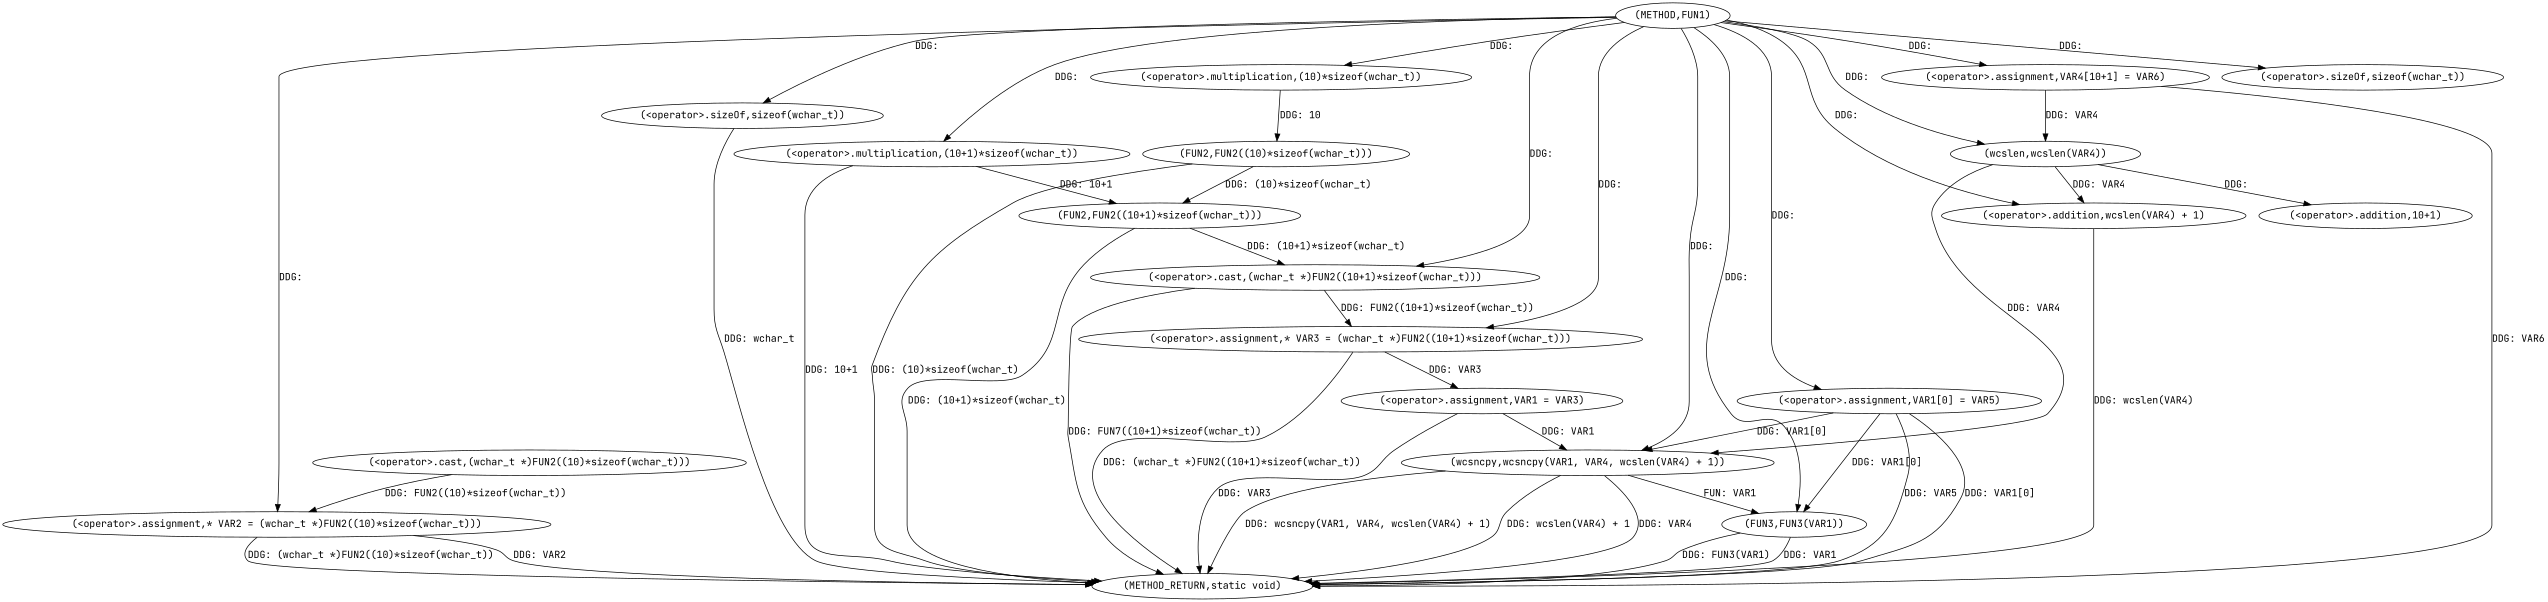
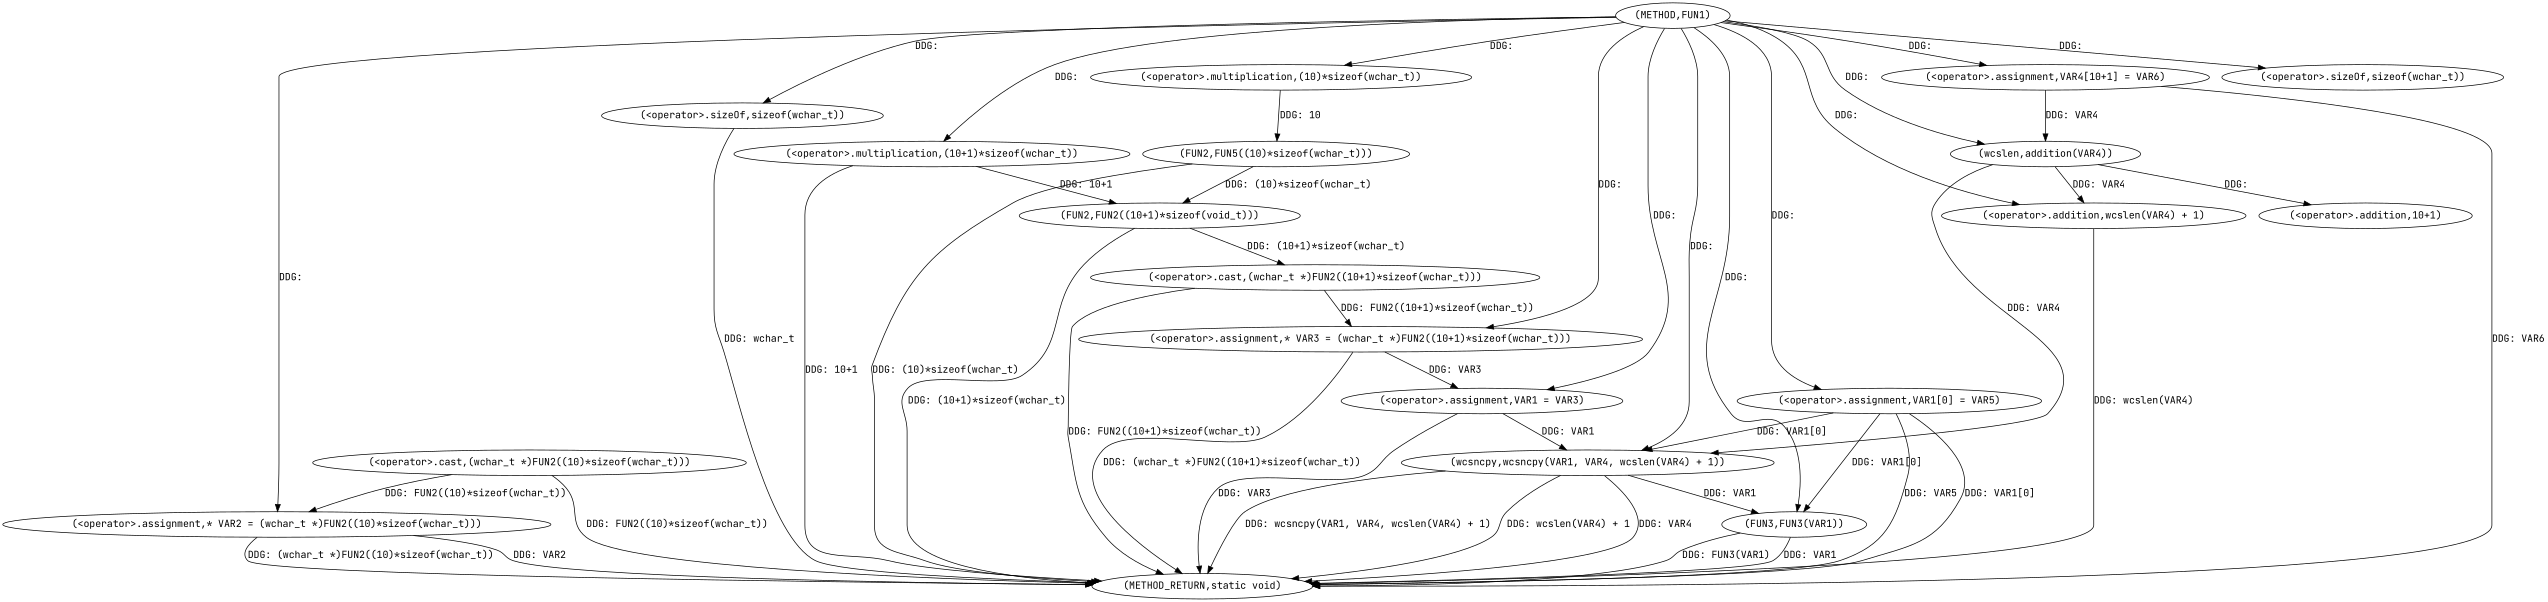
(1530, 150) -> (1657, 242)
(1276, 154) -> (1276, 154)
(2045, 154) -> (2045, 154)
(1160, 216) -> (1160, 216)
(1165, 432) -> (1165, 432)
(1730, 494) -> (1730, 494)
none -> (798, 570)
